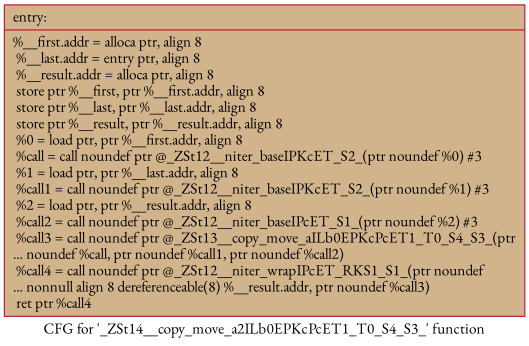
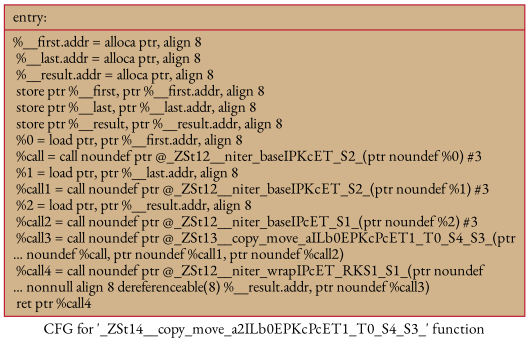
(107, 58) -> (107, 58)
